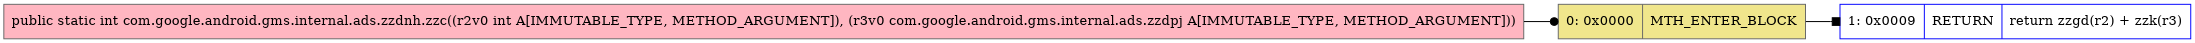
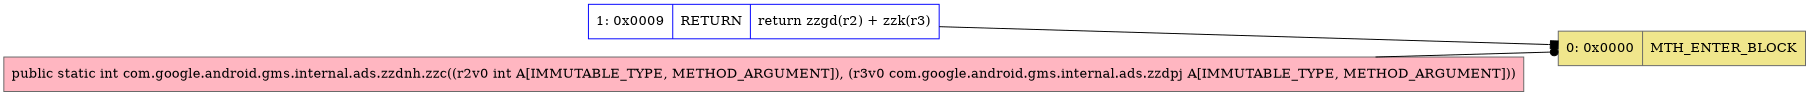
(1818, 22) -> (1244, 36)
